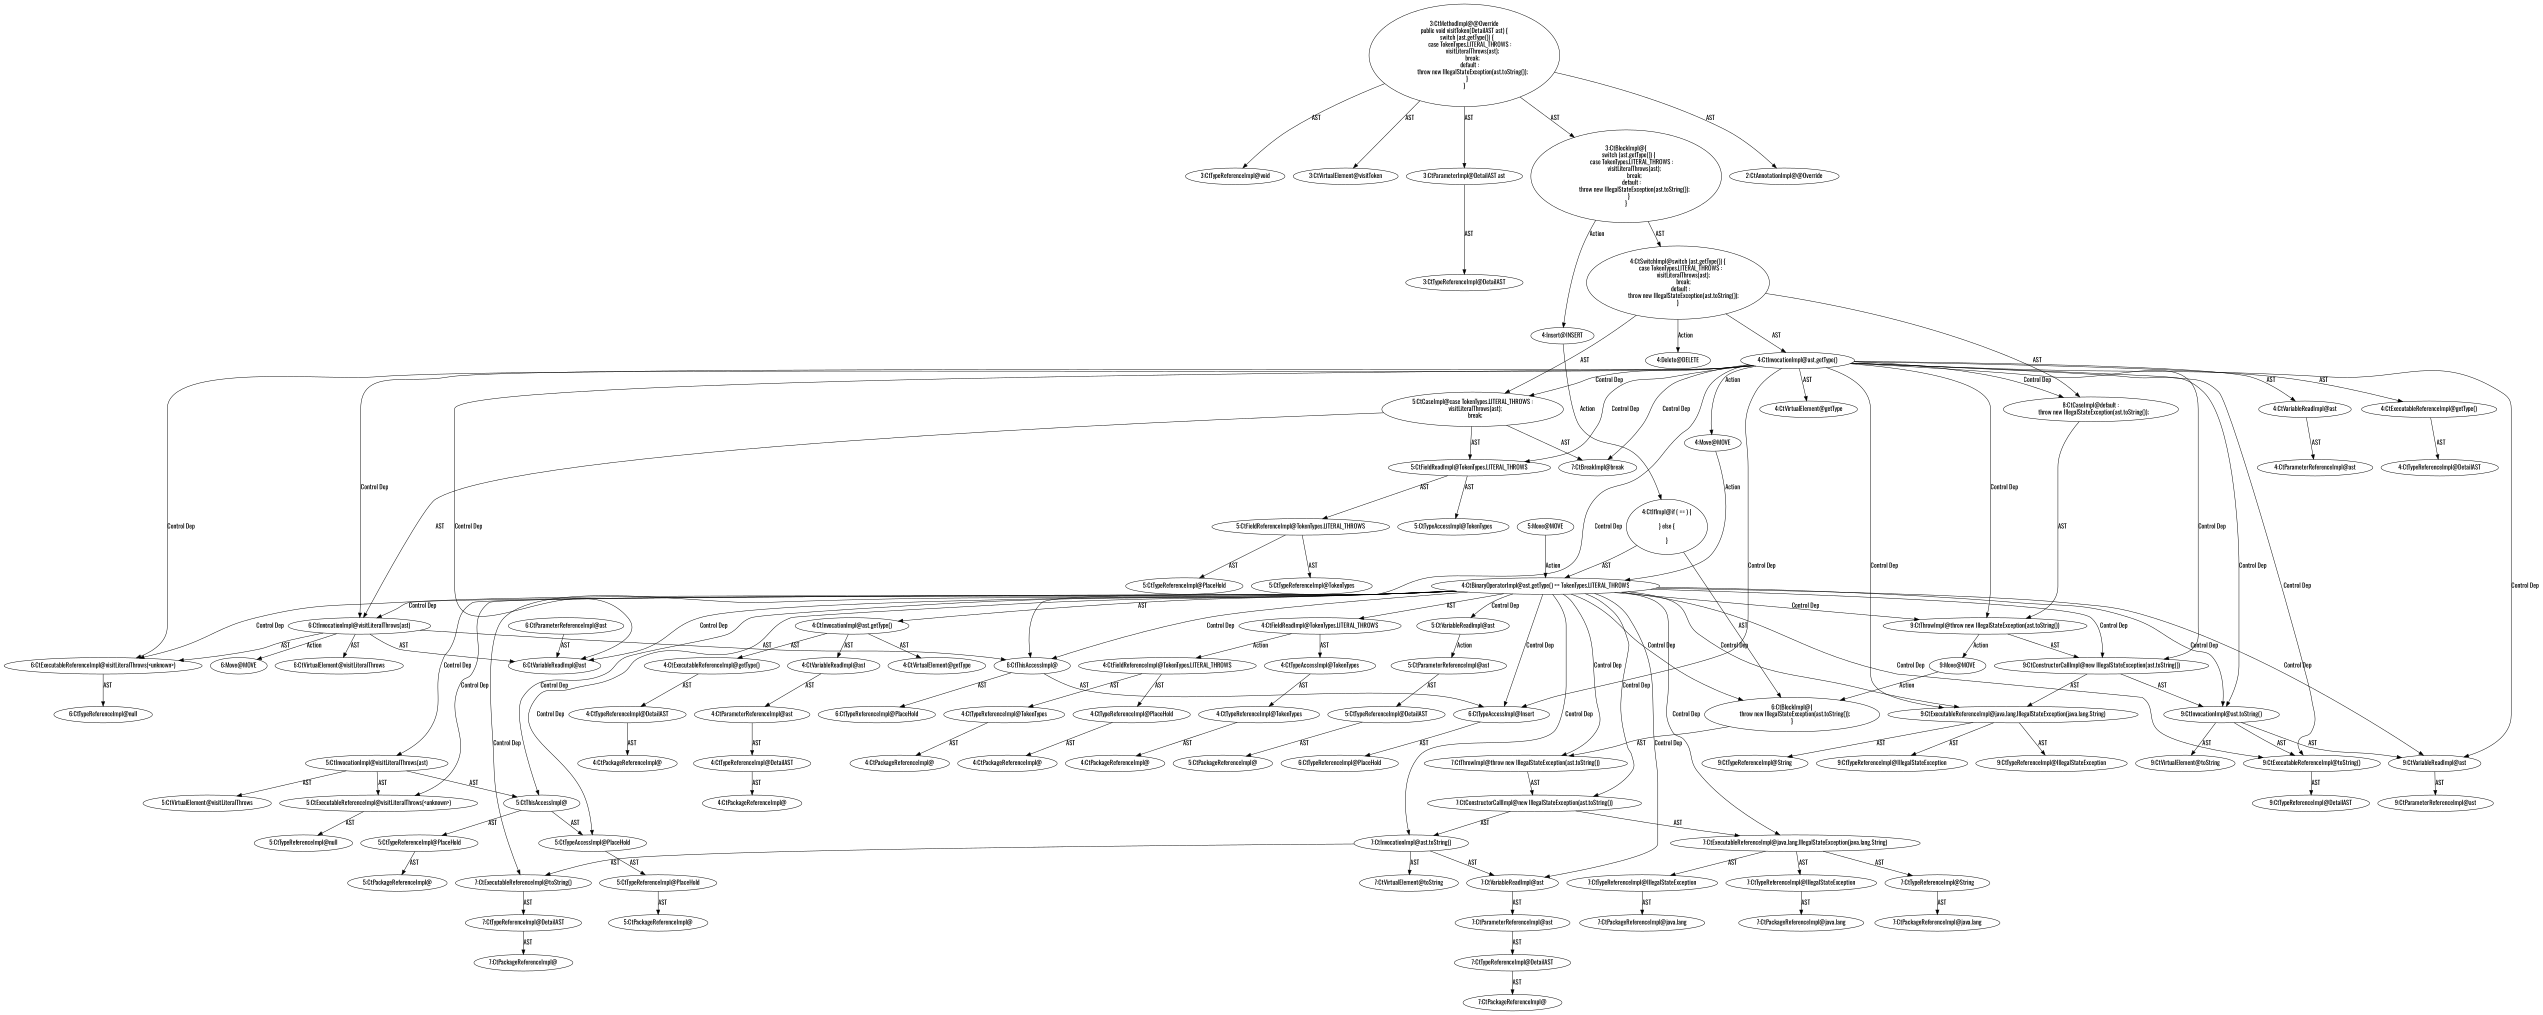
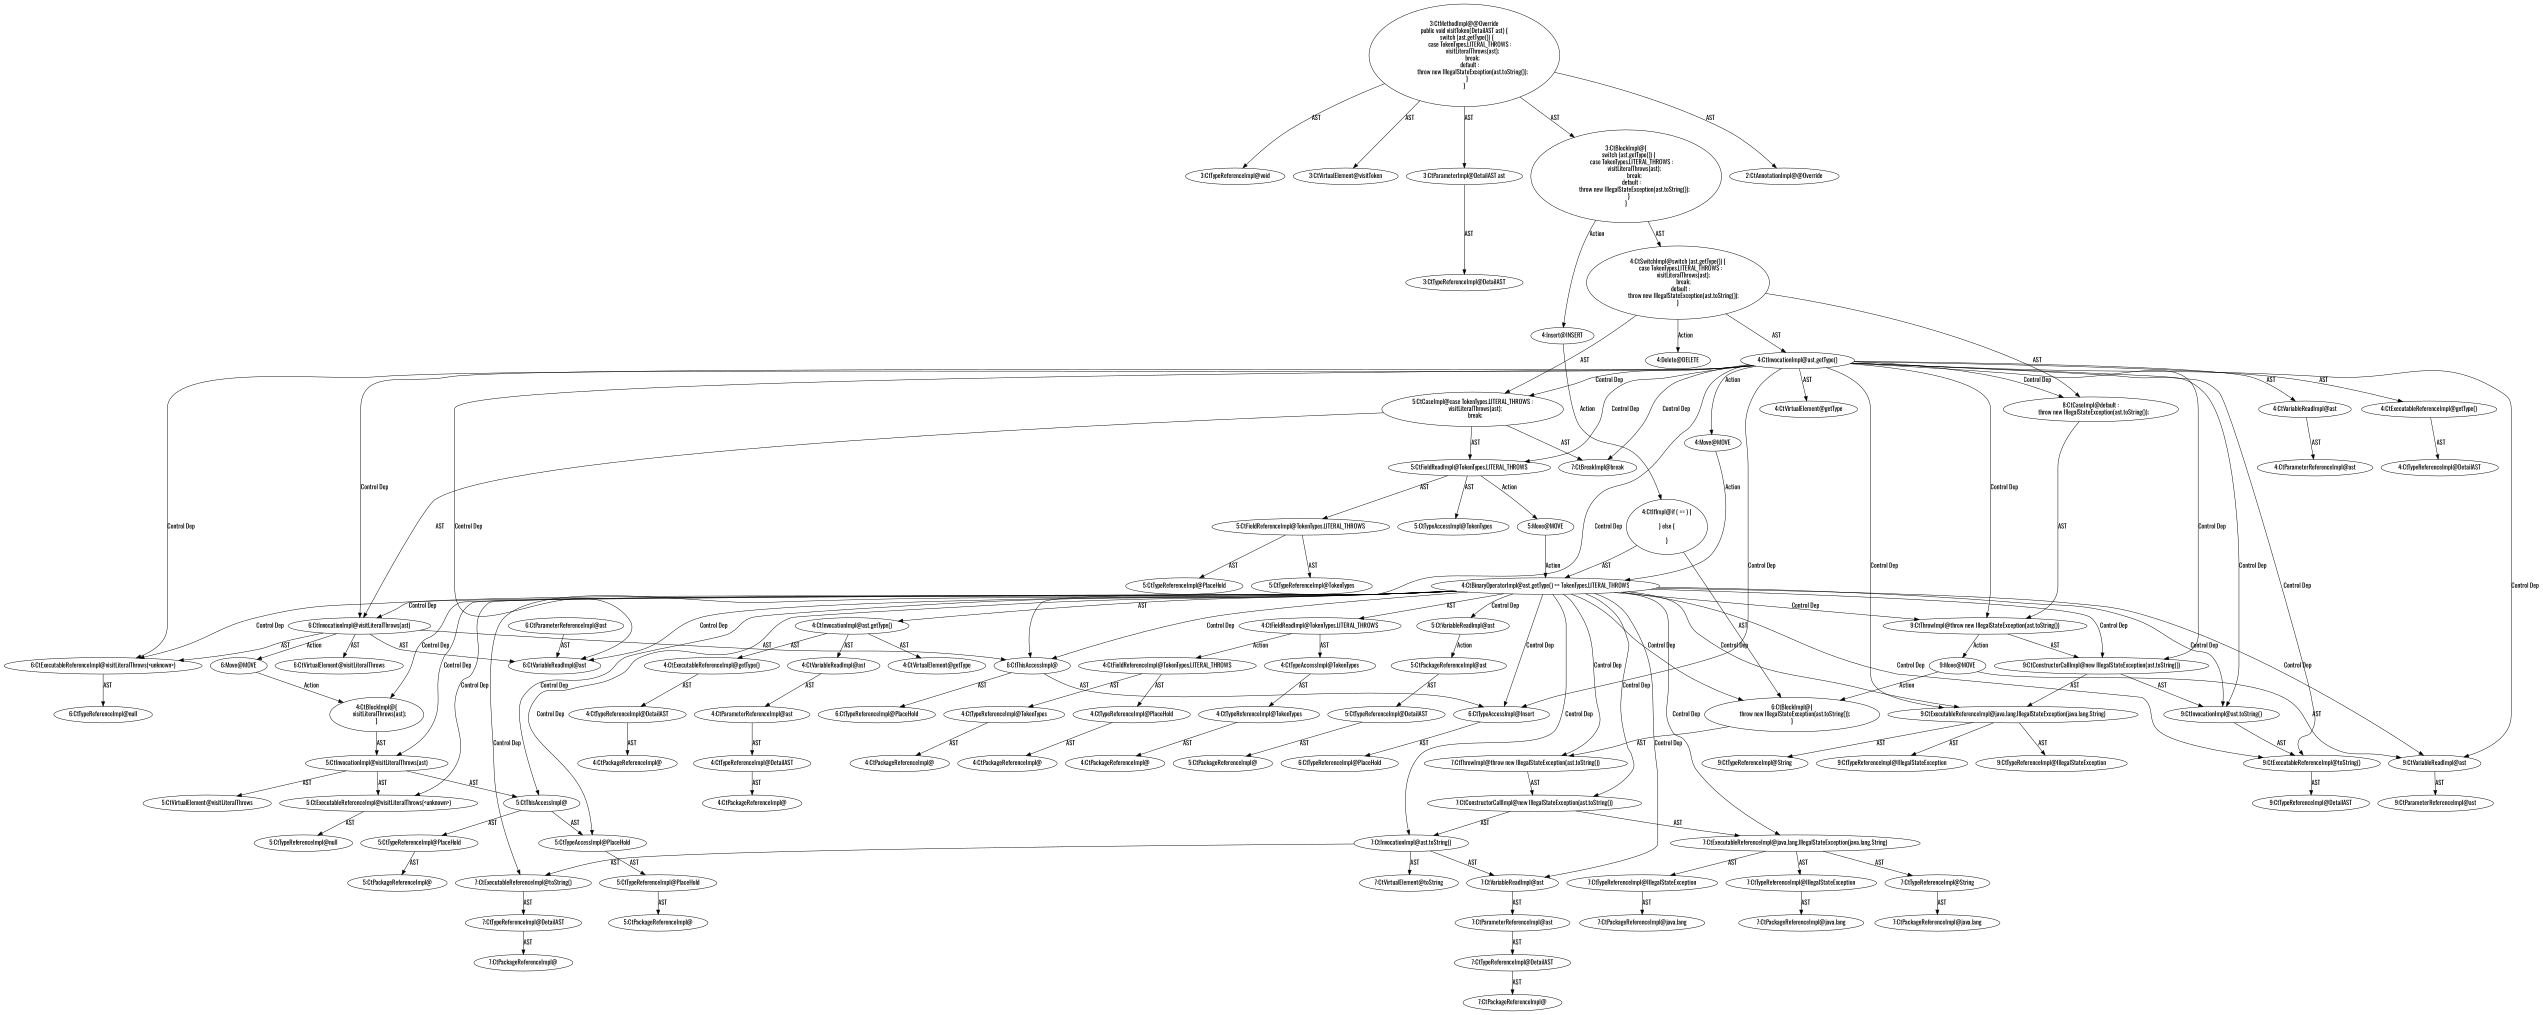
none -> (1508, 495)
(1449, 666) -> (1449, 666)
none -> (377, 715)
(2317, 749) -> (2200, 681)
(2185, 763) -> none
